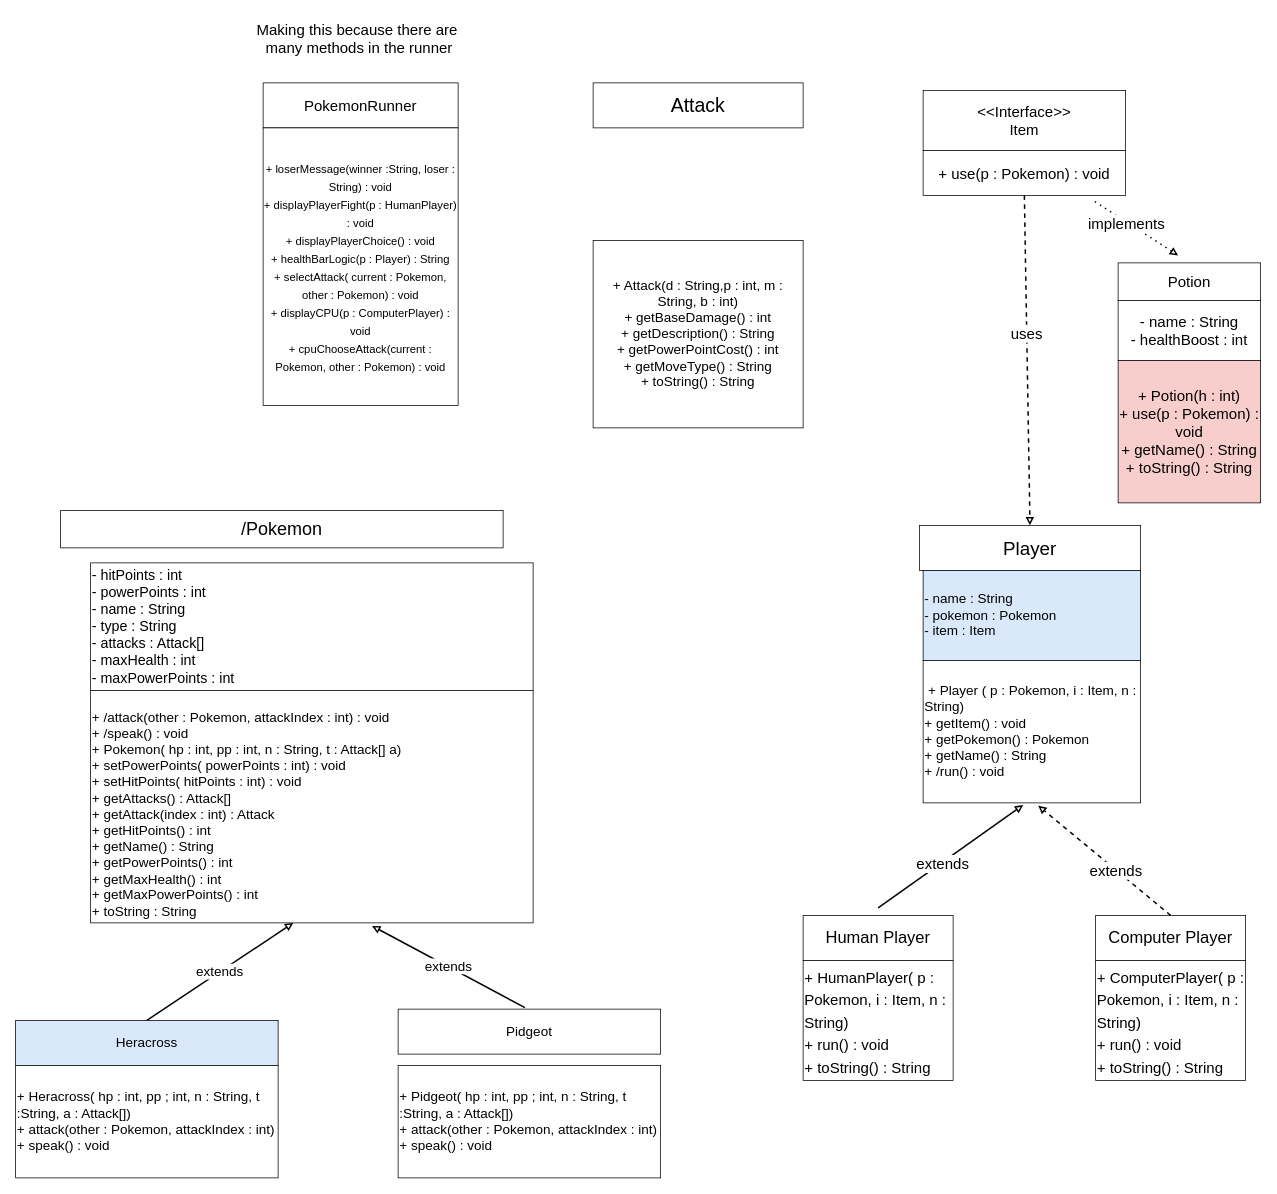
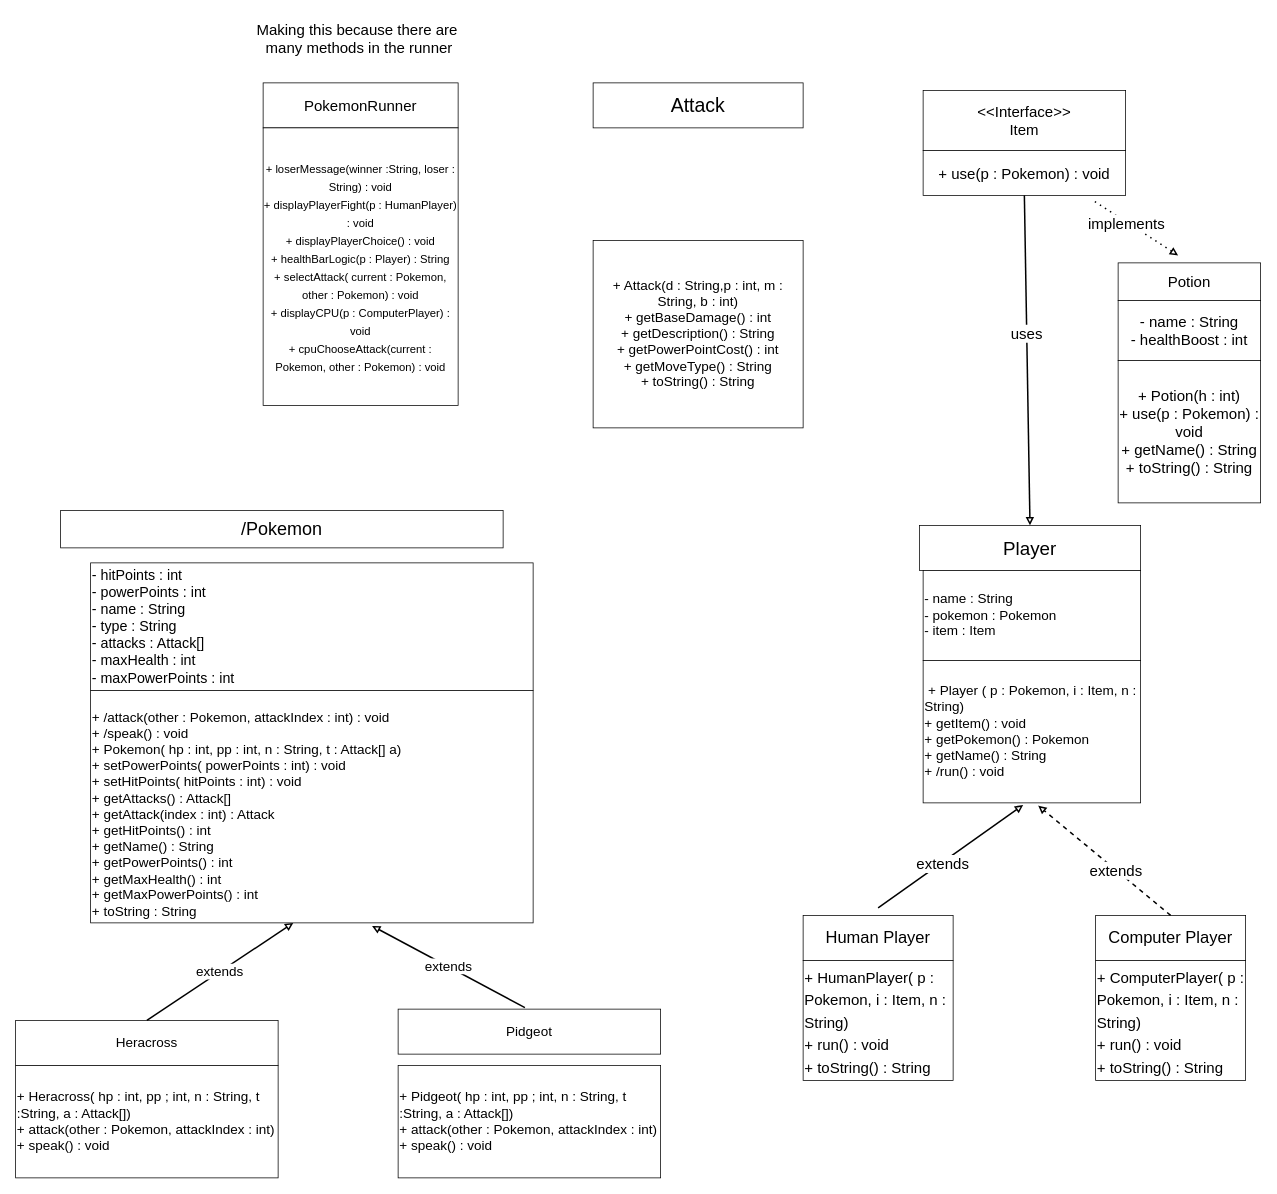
(1028, 430) -> (1028, 430)
(1189, 432) -> (1189, 432)
(1032, 615) -> (1032, 615)
(147, 1043) -> (147, 1043)
